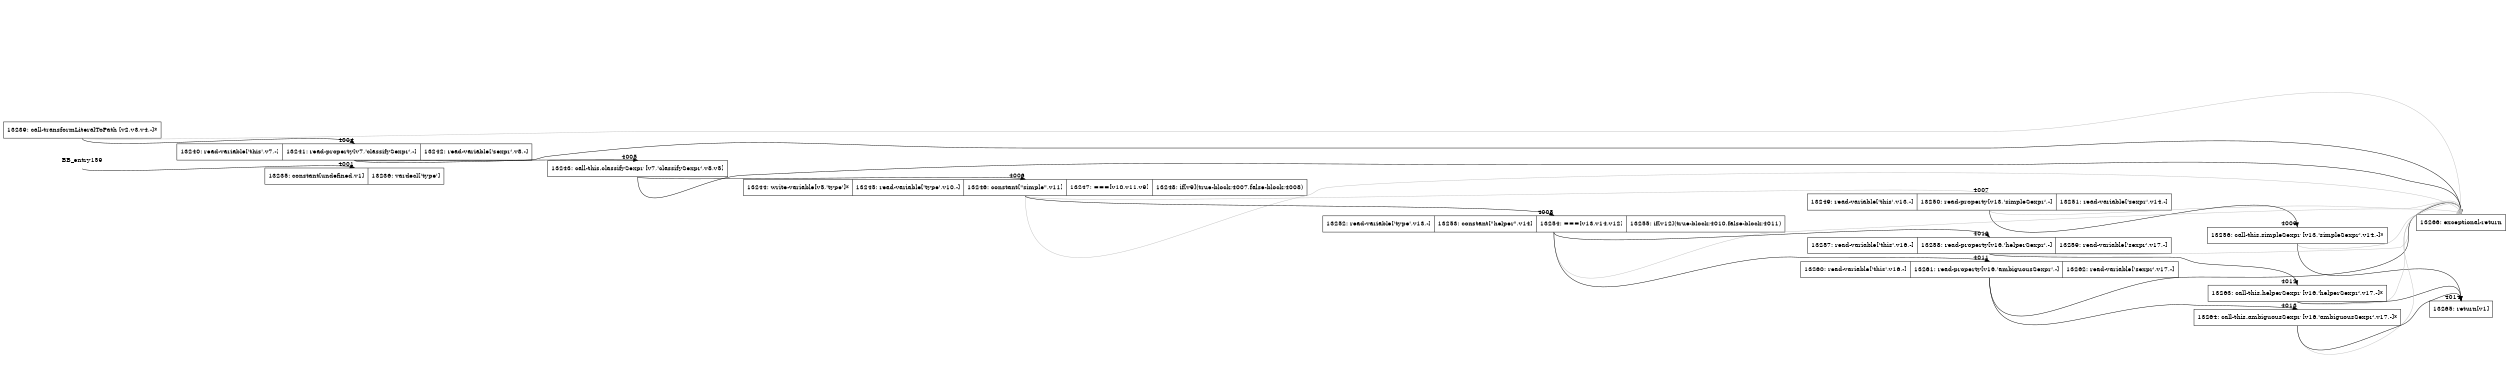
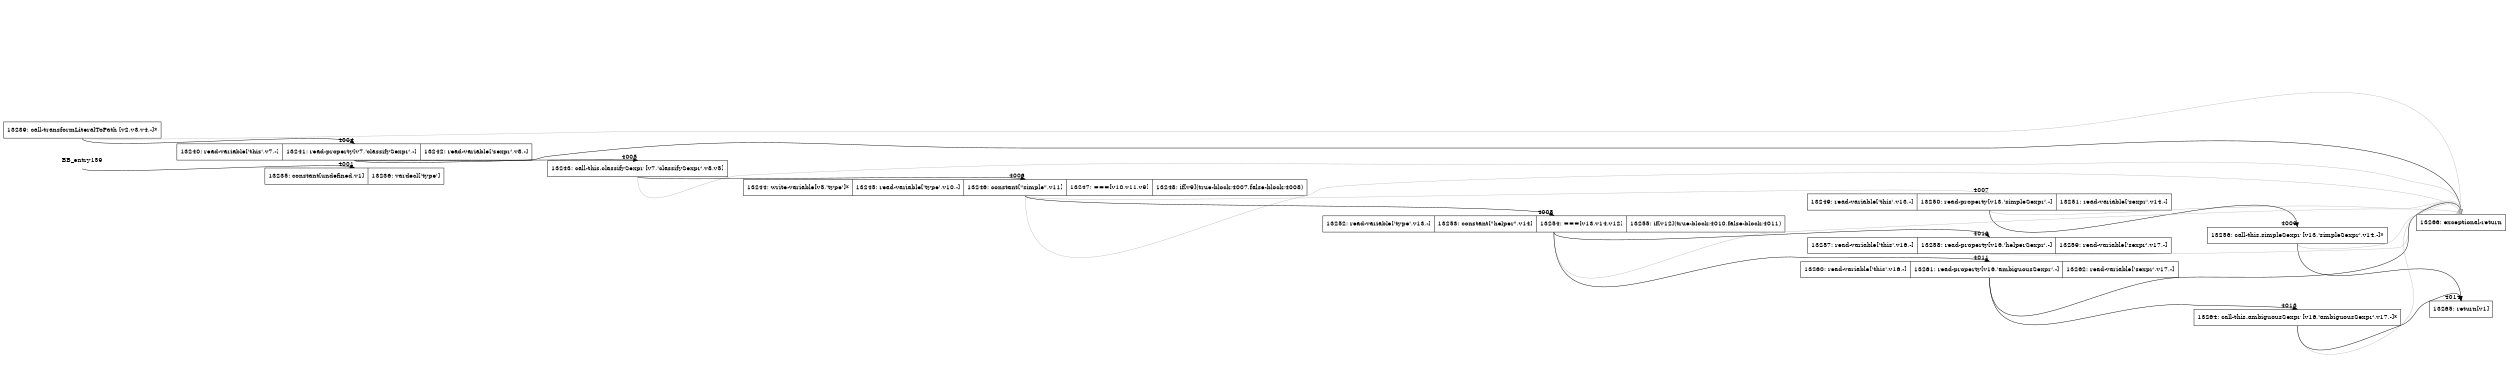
(1548, 165) -> (1548, 165)
(2297, 293) -> none
